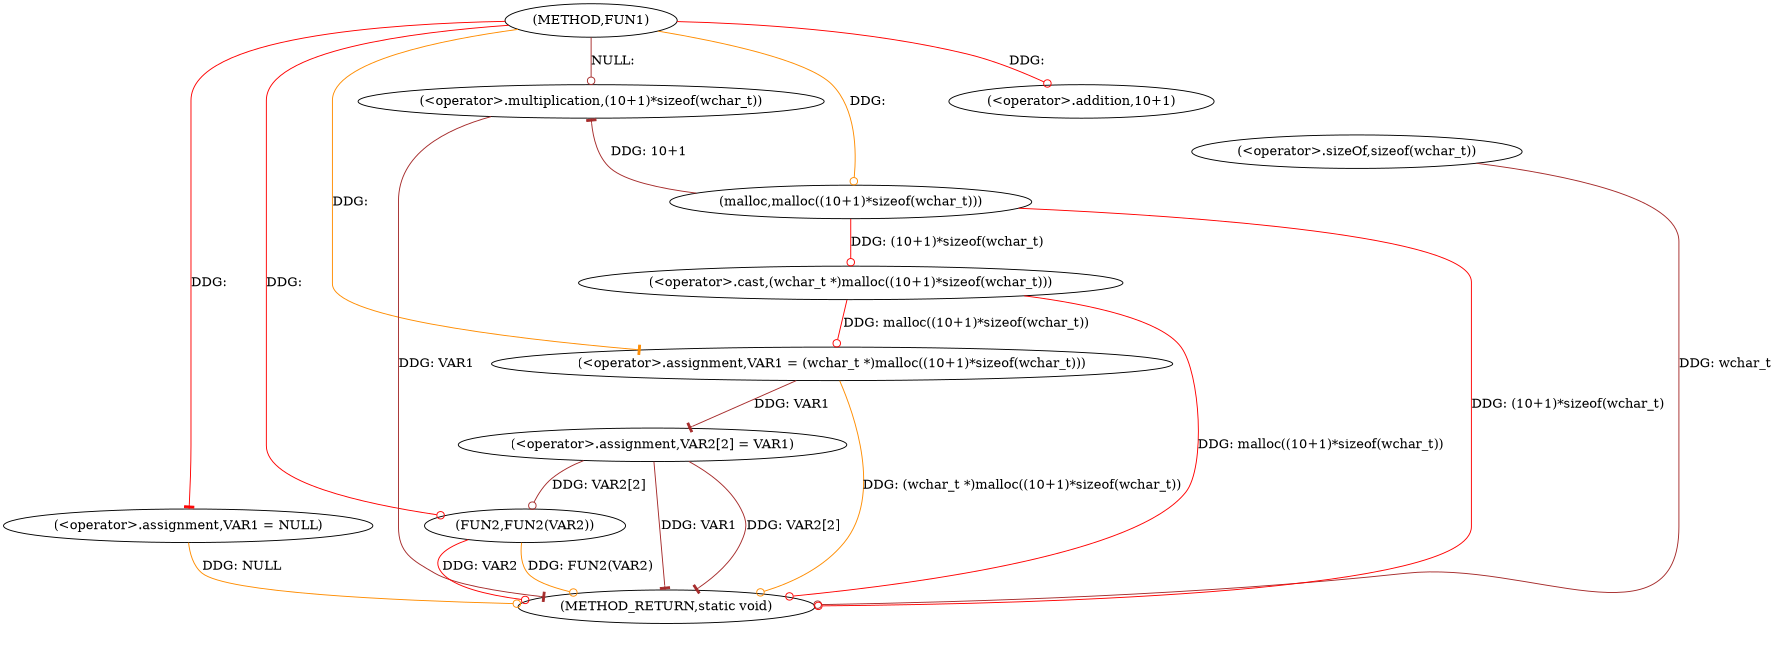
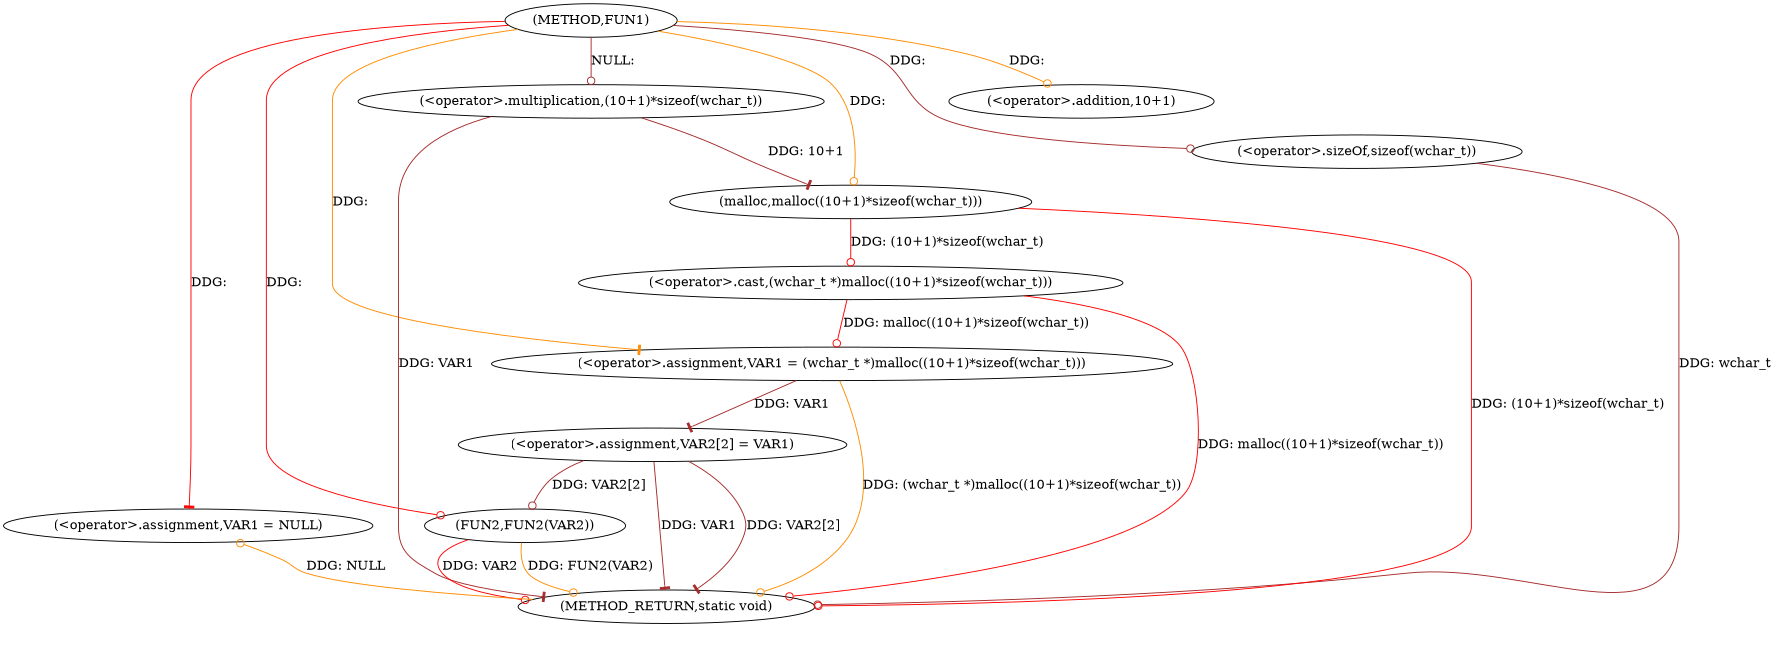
(864, 35) -> (864, 35)
none -> (921, 105)
(628, 178) -> (725, 149)
(339, 596) -> (385, 587)
